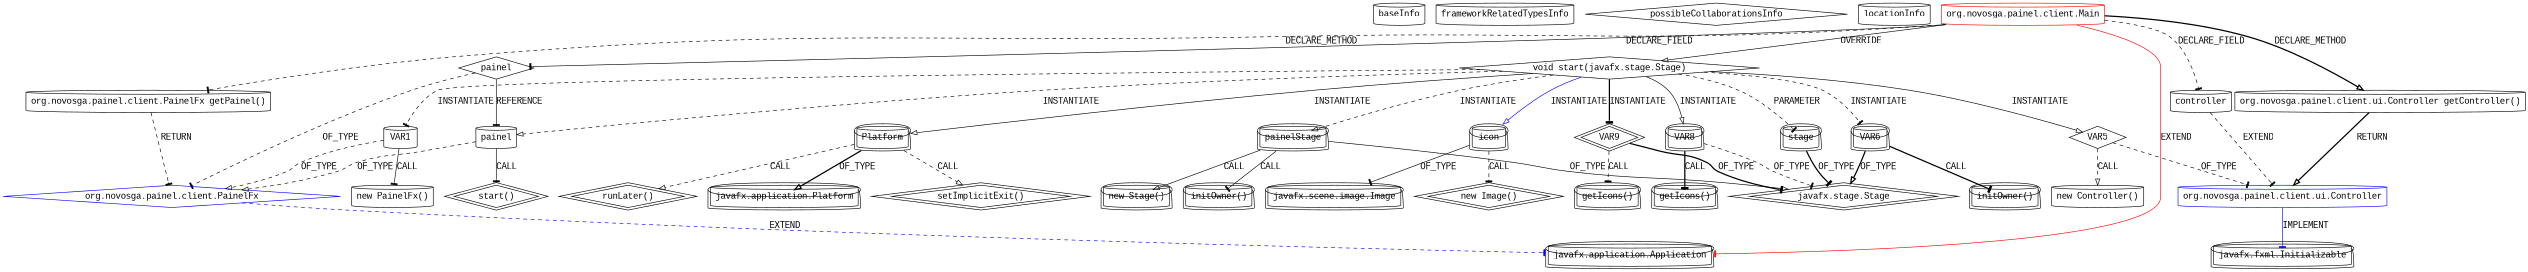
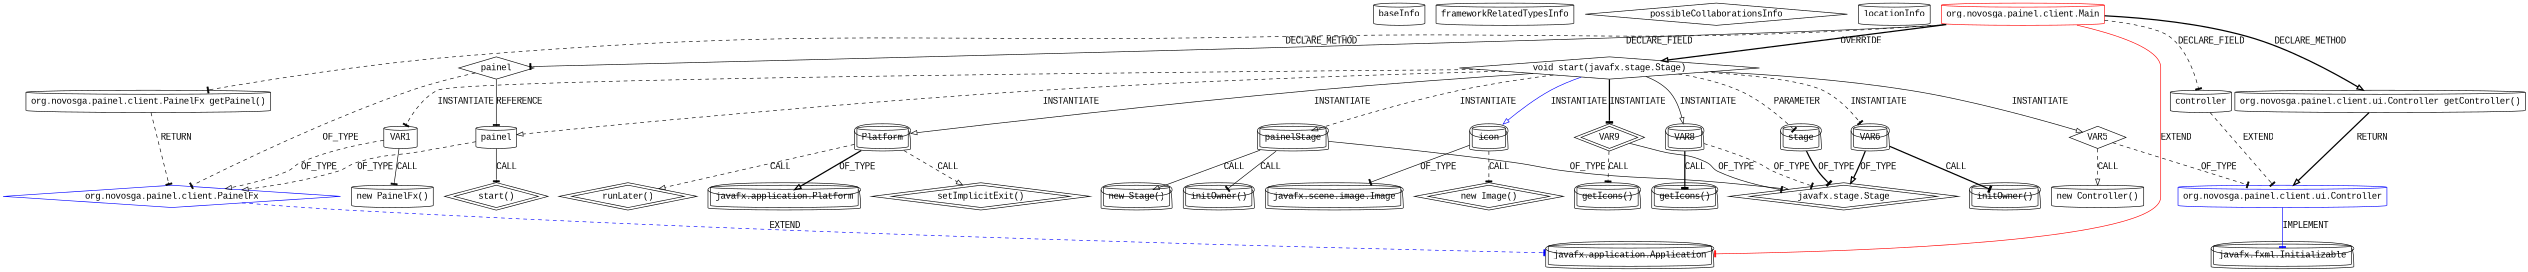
(1807, 42) -> (1807, 42)
(1706, 162) -> (1706, 162)
